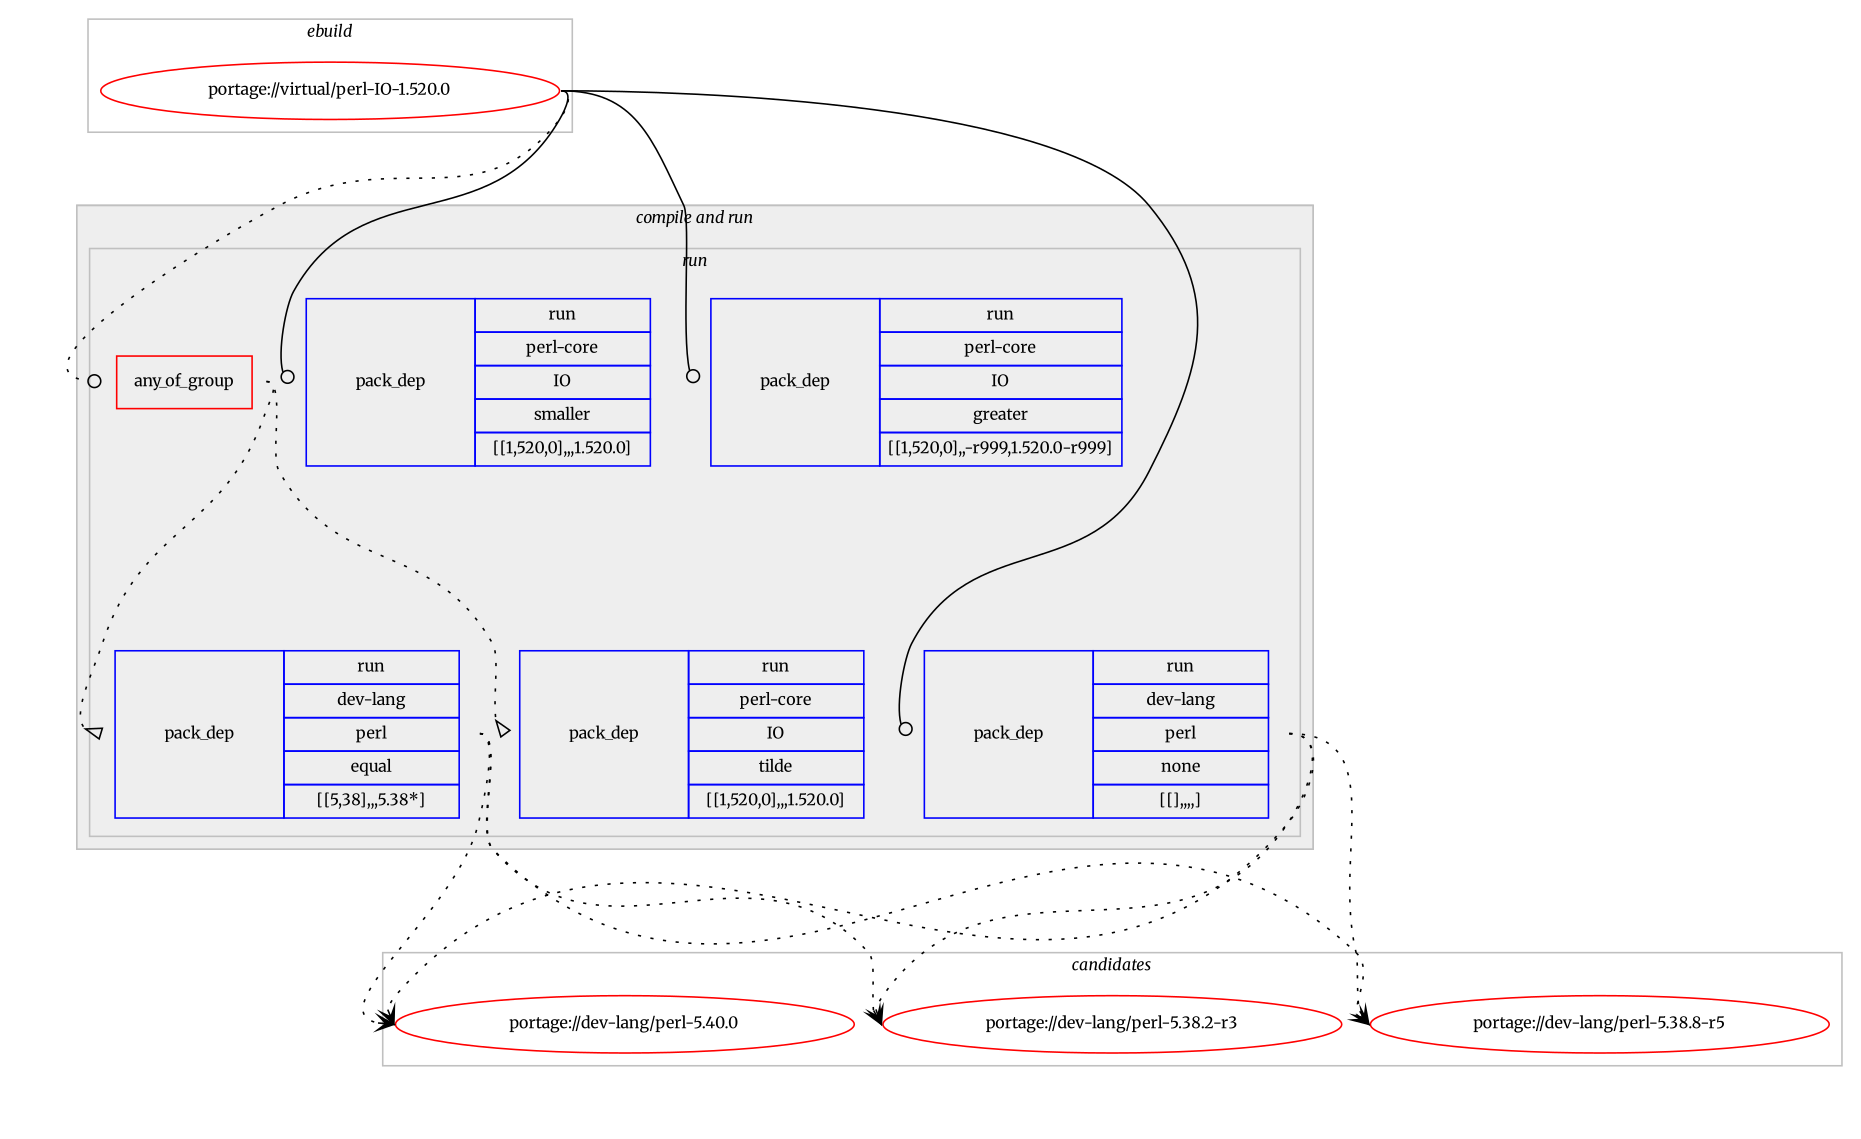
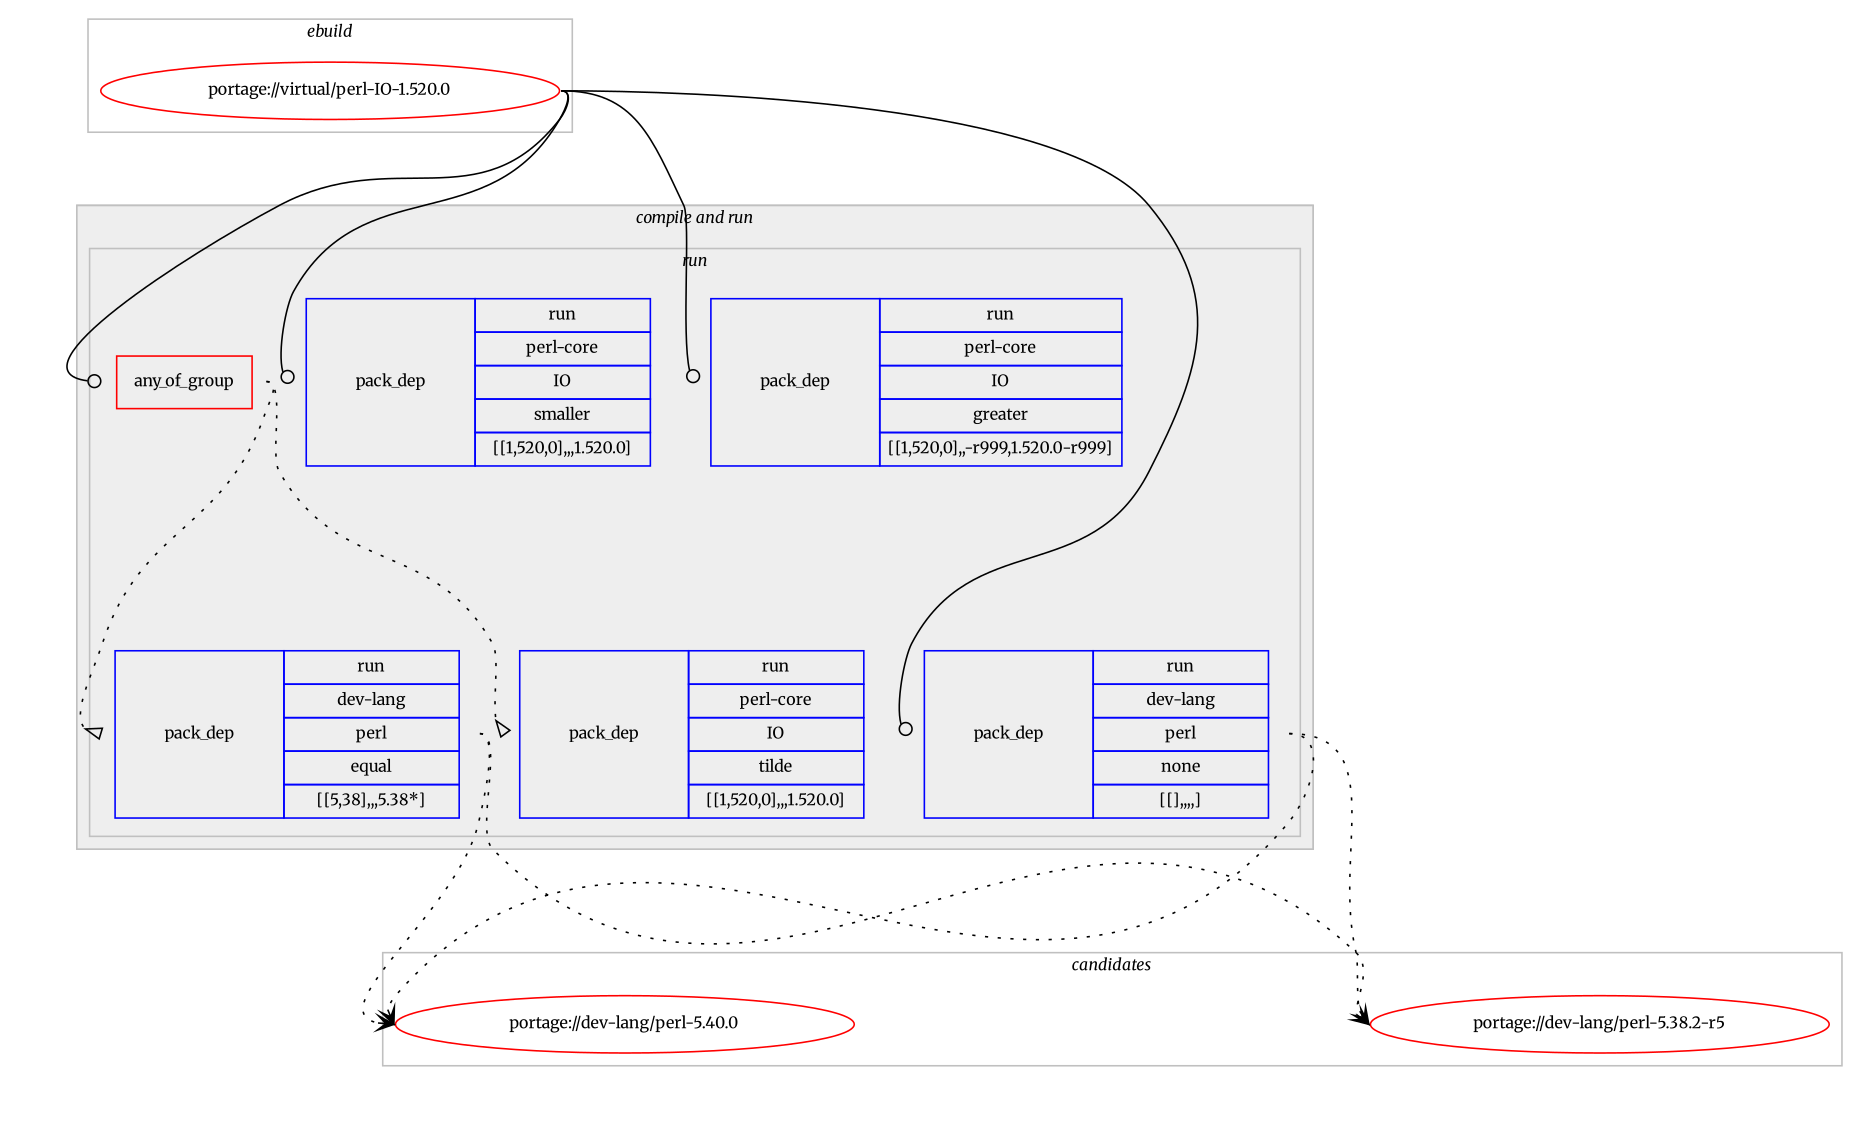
(313, 192) -> (313, 192)
(1112, 1024) -> none
(1600, 1024) -> (1600, 1024)
